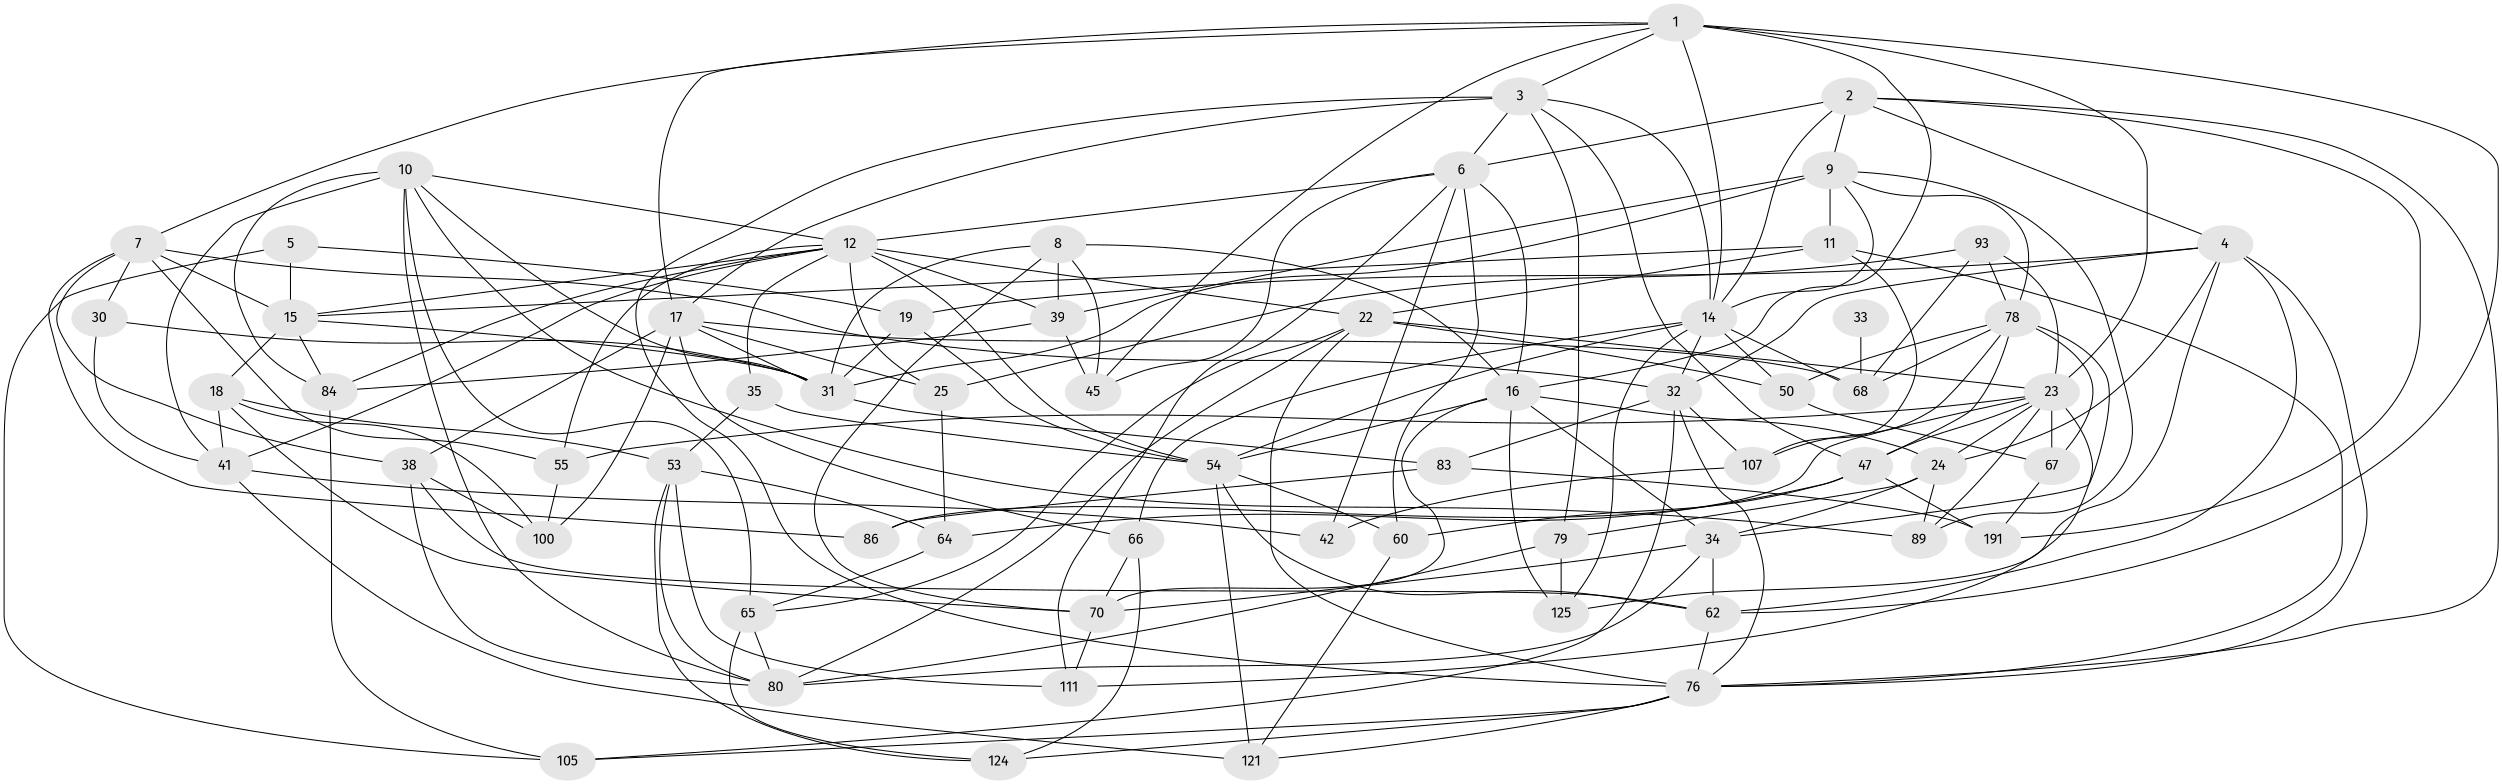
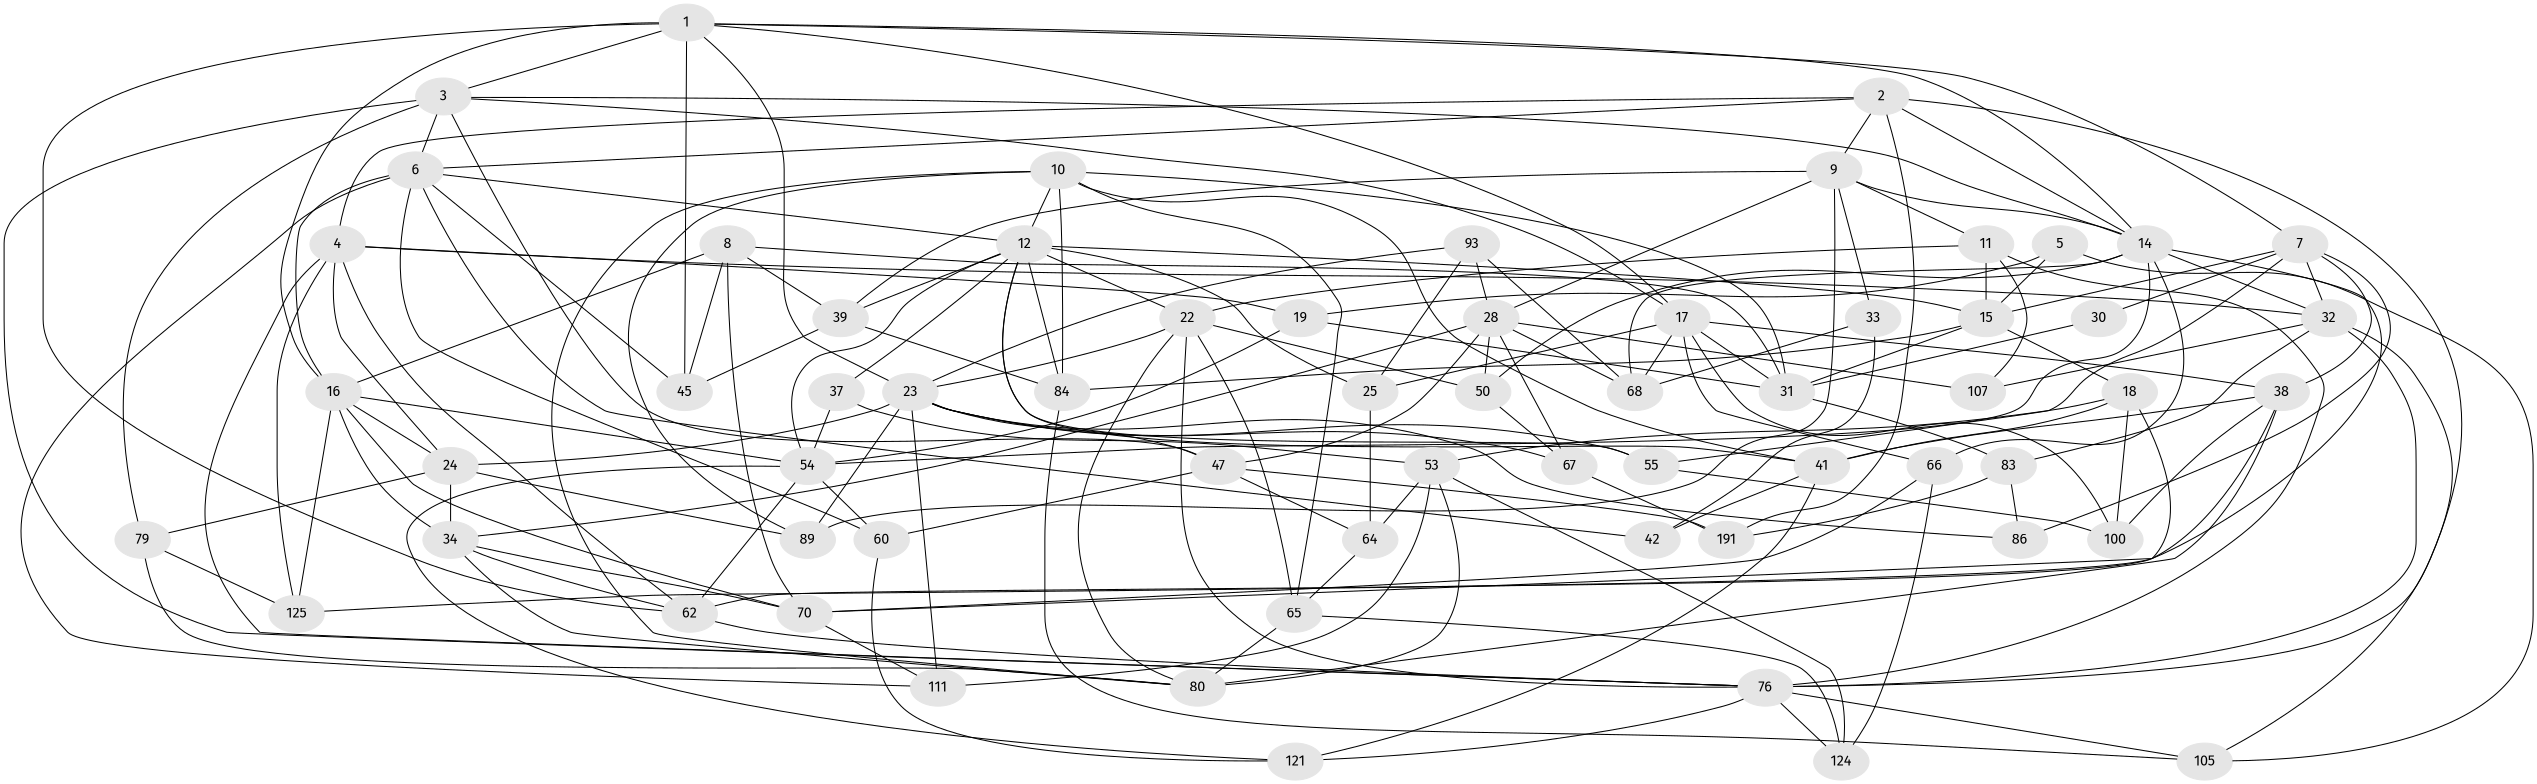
(1496, 253) -> (1853, 242)
(2013, 318) -> (1491, 318)
(754, 392) -> (837, 392)
(117, 422) -> (2071, 423)
(1534, 486) -> (1765, 464)
